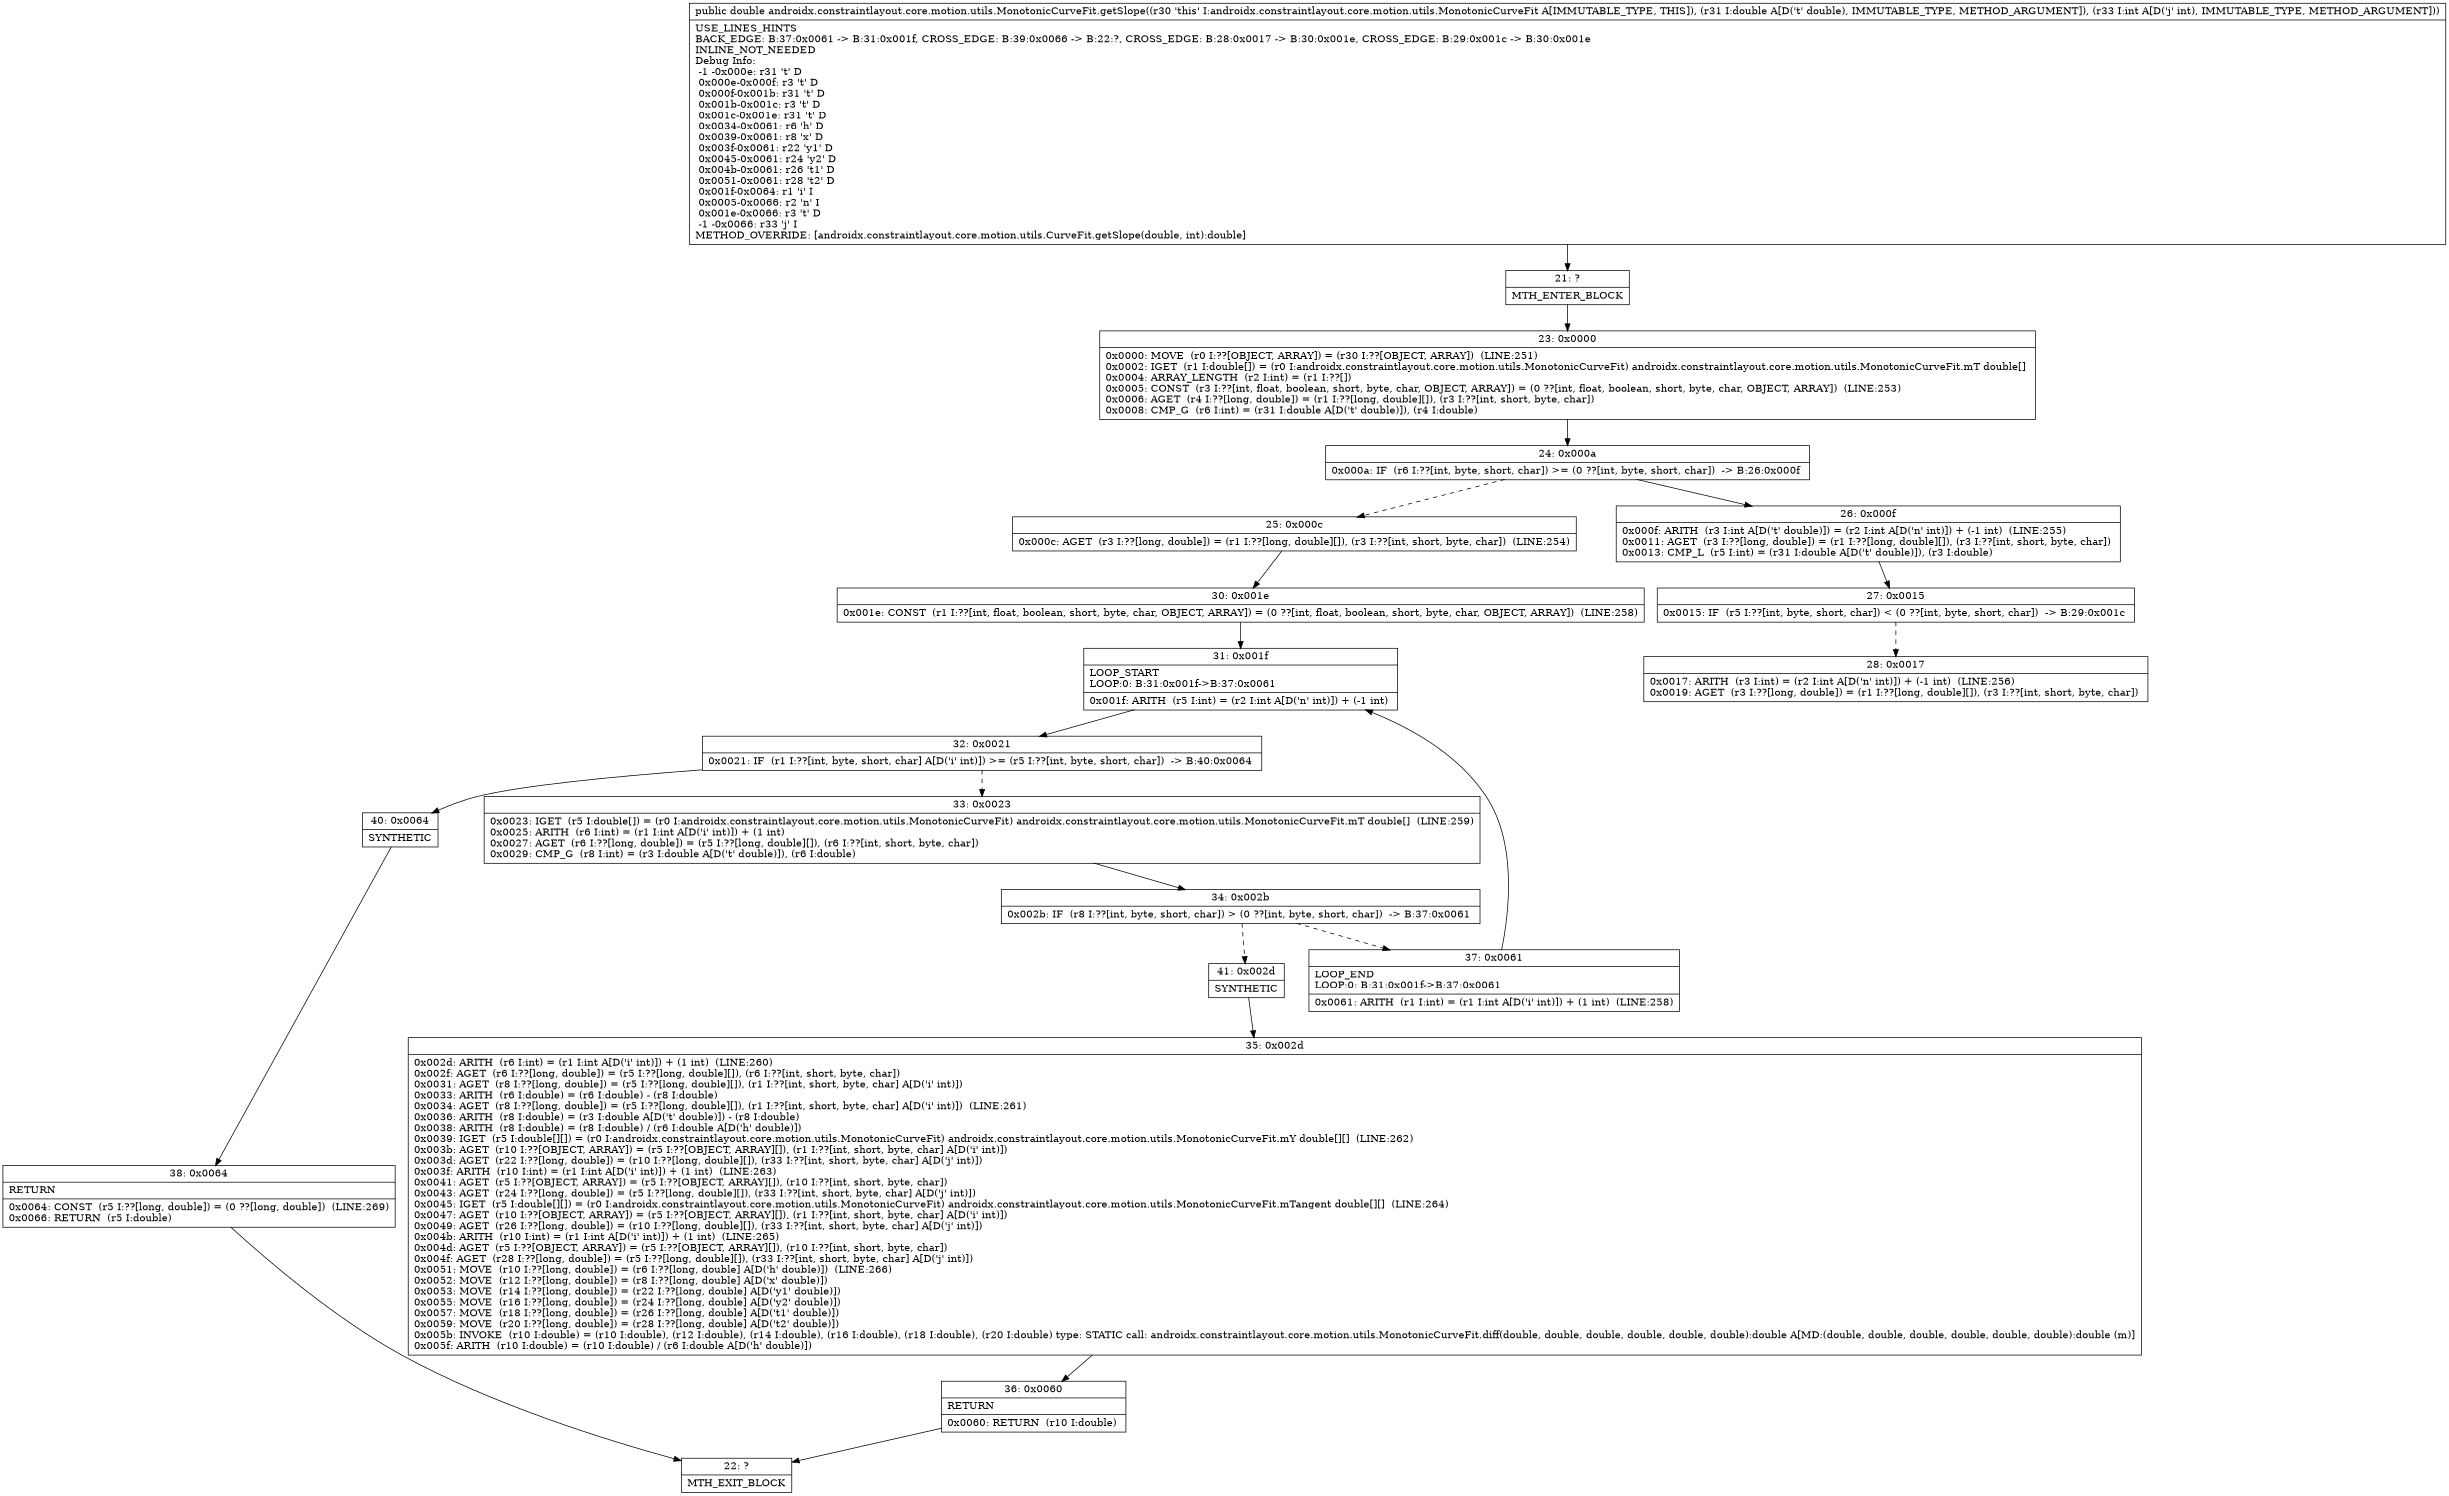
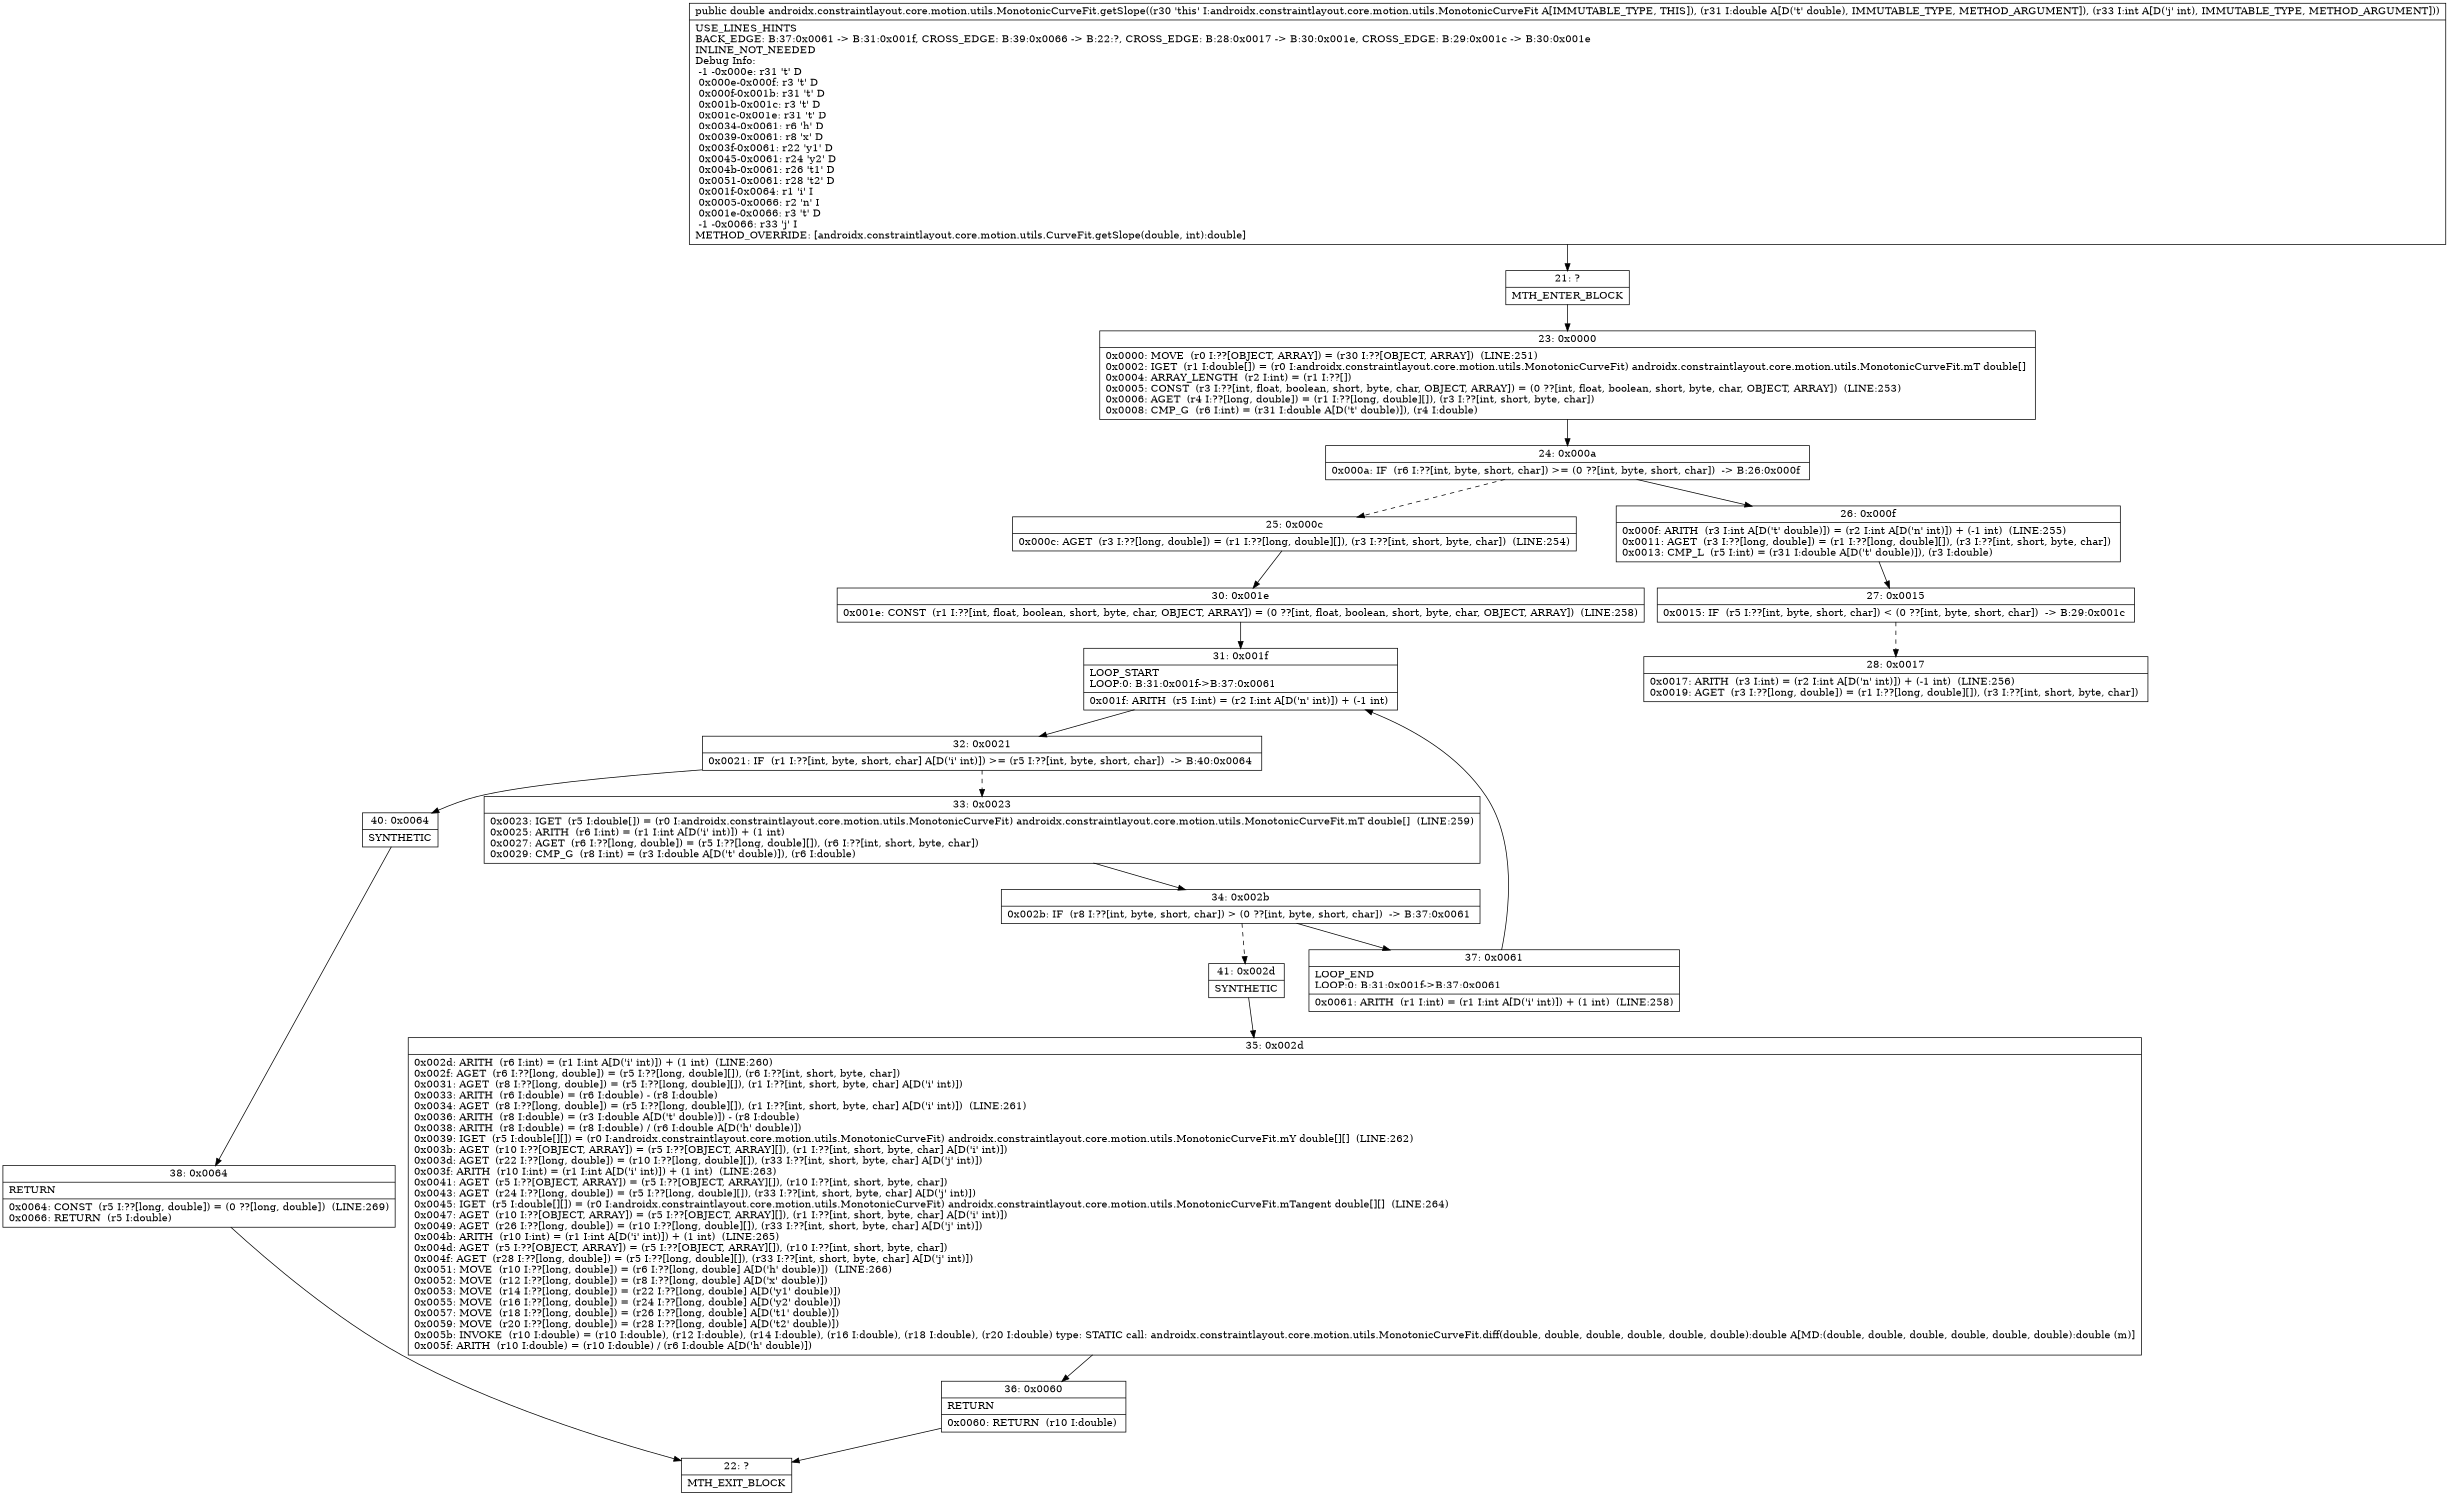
(1340, 936) -> (1340, 936)
